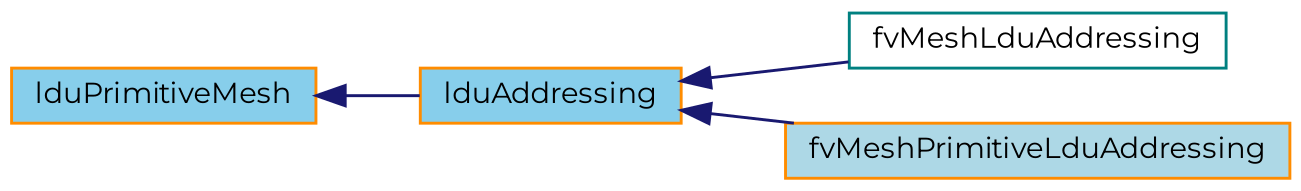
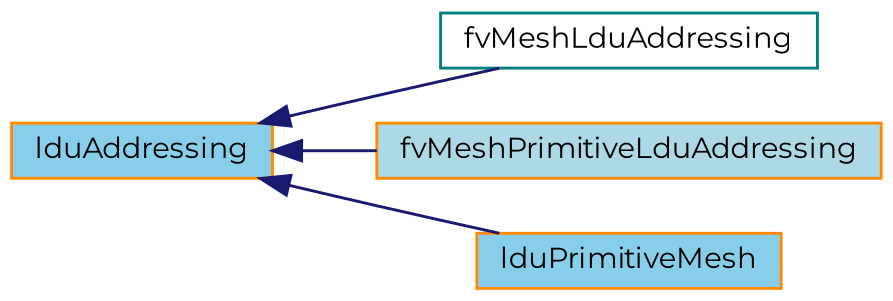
(383, 96) -> (394, 210)
